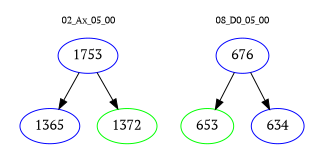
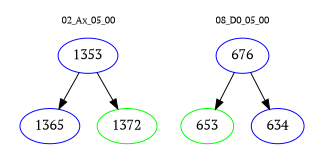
(88, 56) -> (88, 56)
